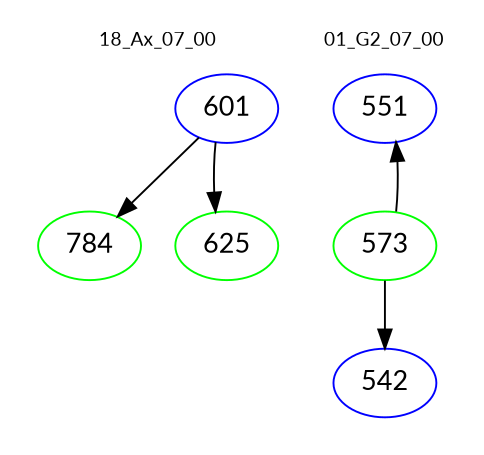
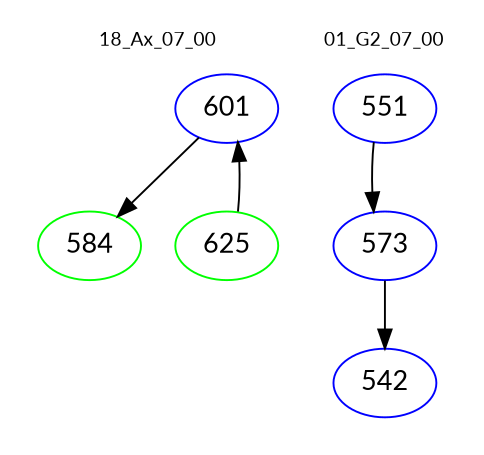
(214, 167) -> (240, 187)
(398, 187) -> (372, 167)
(90, 246) -> (90, 246)
(385, 246) -> (385, 246)
